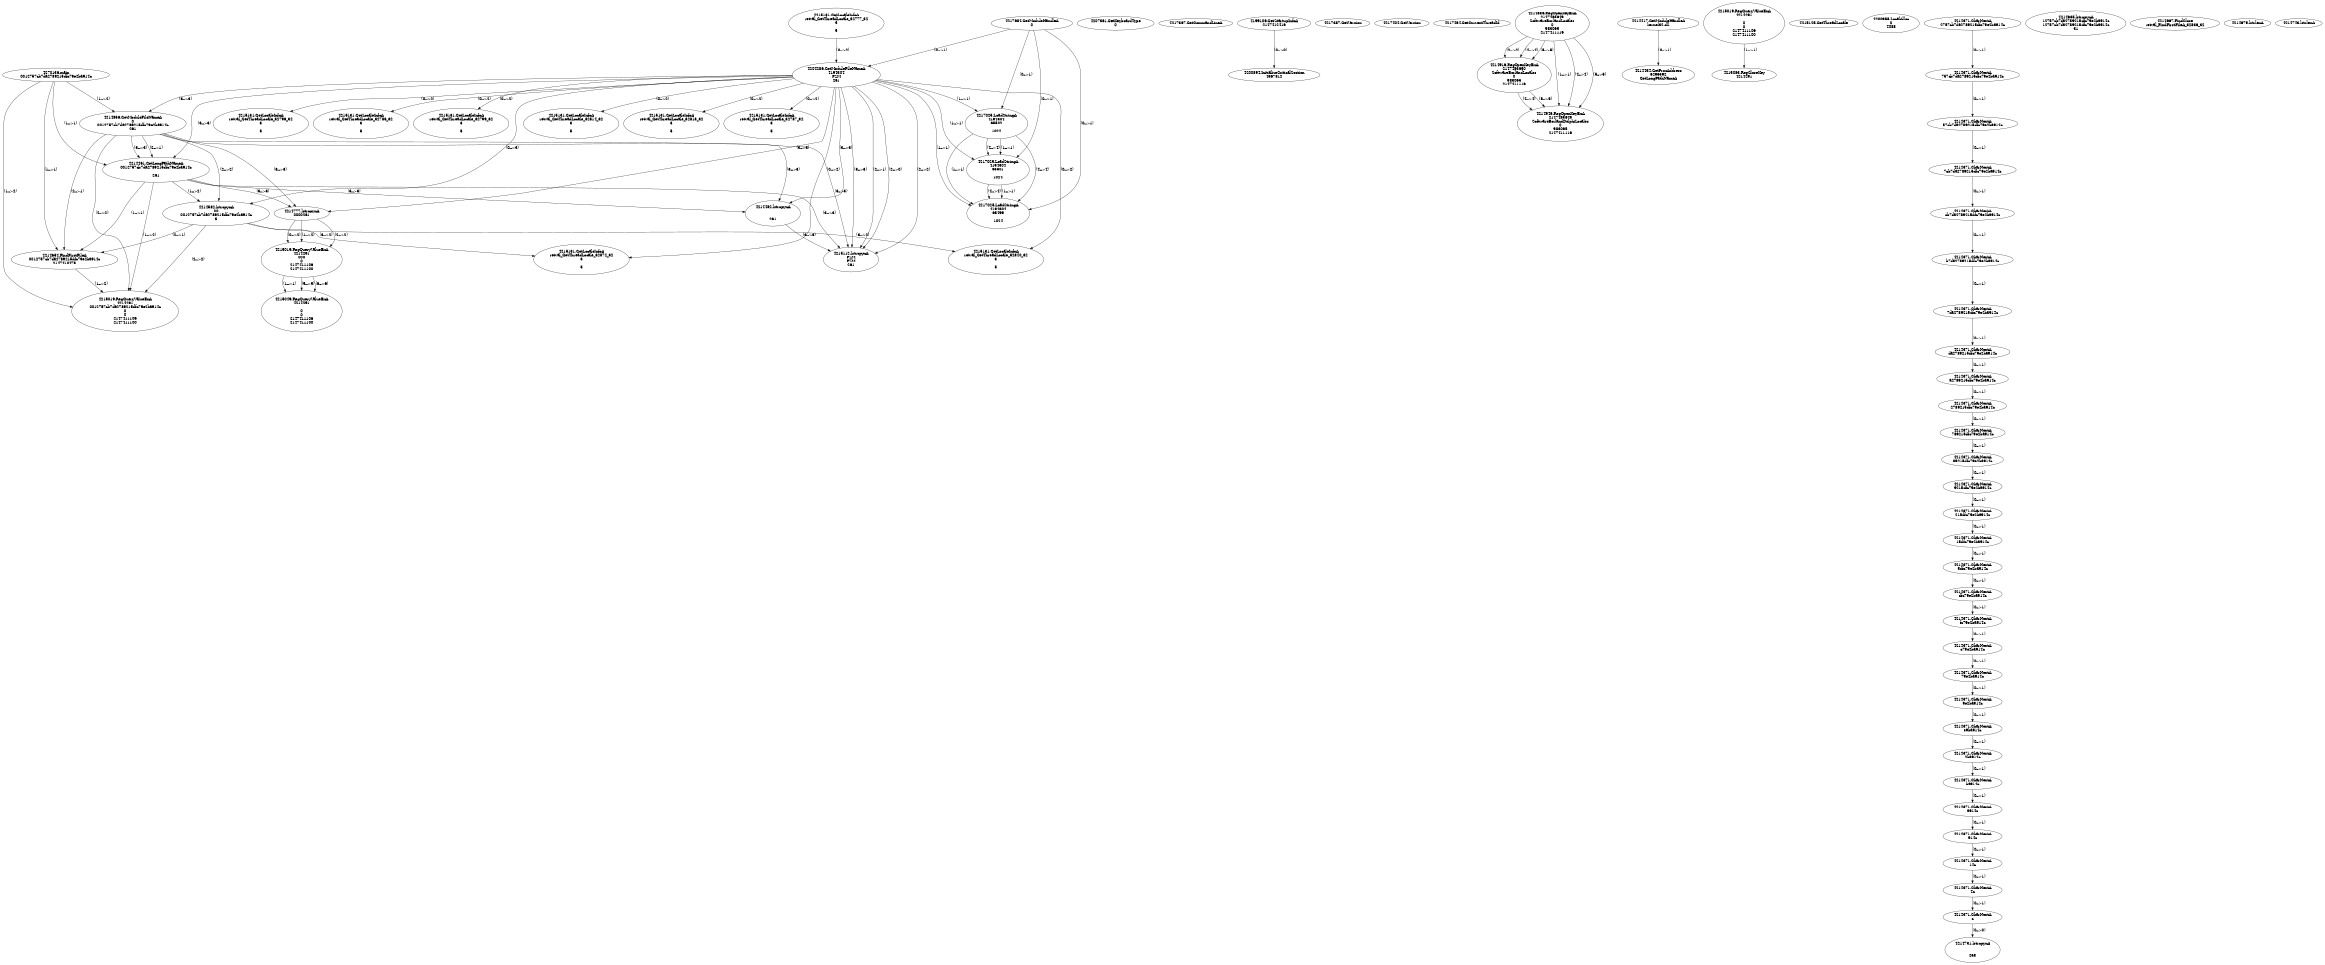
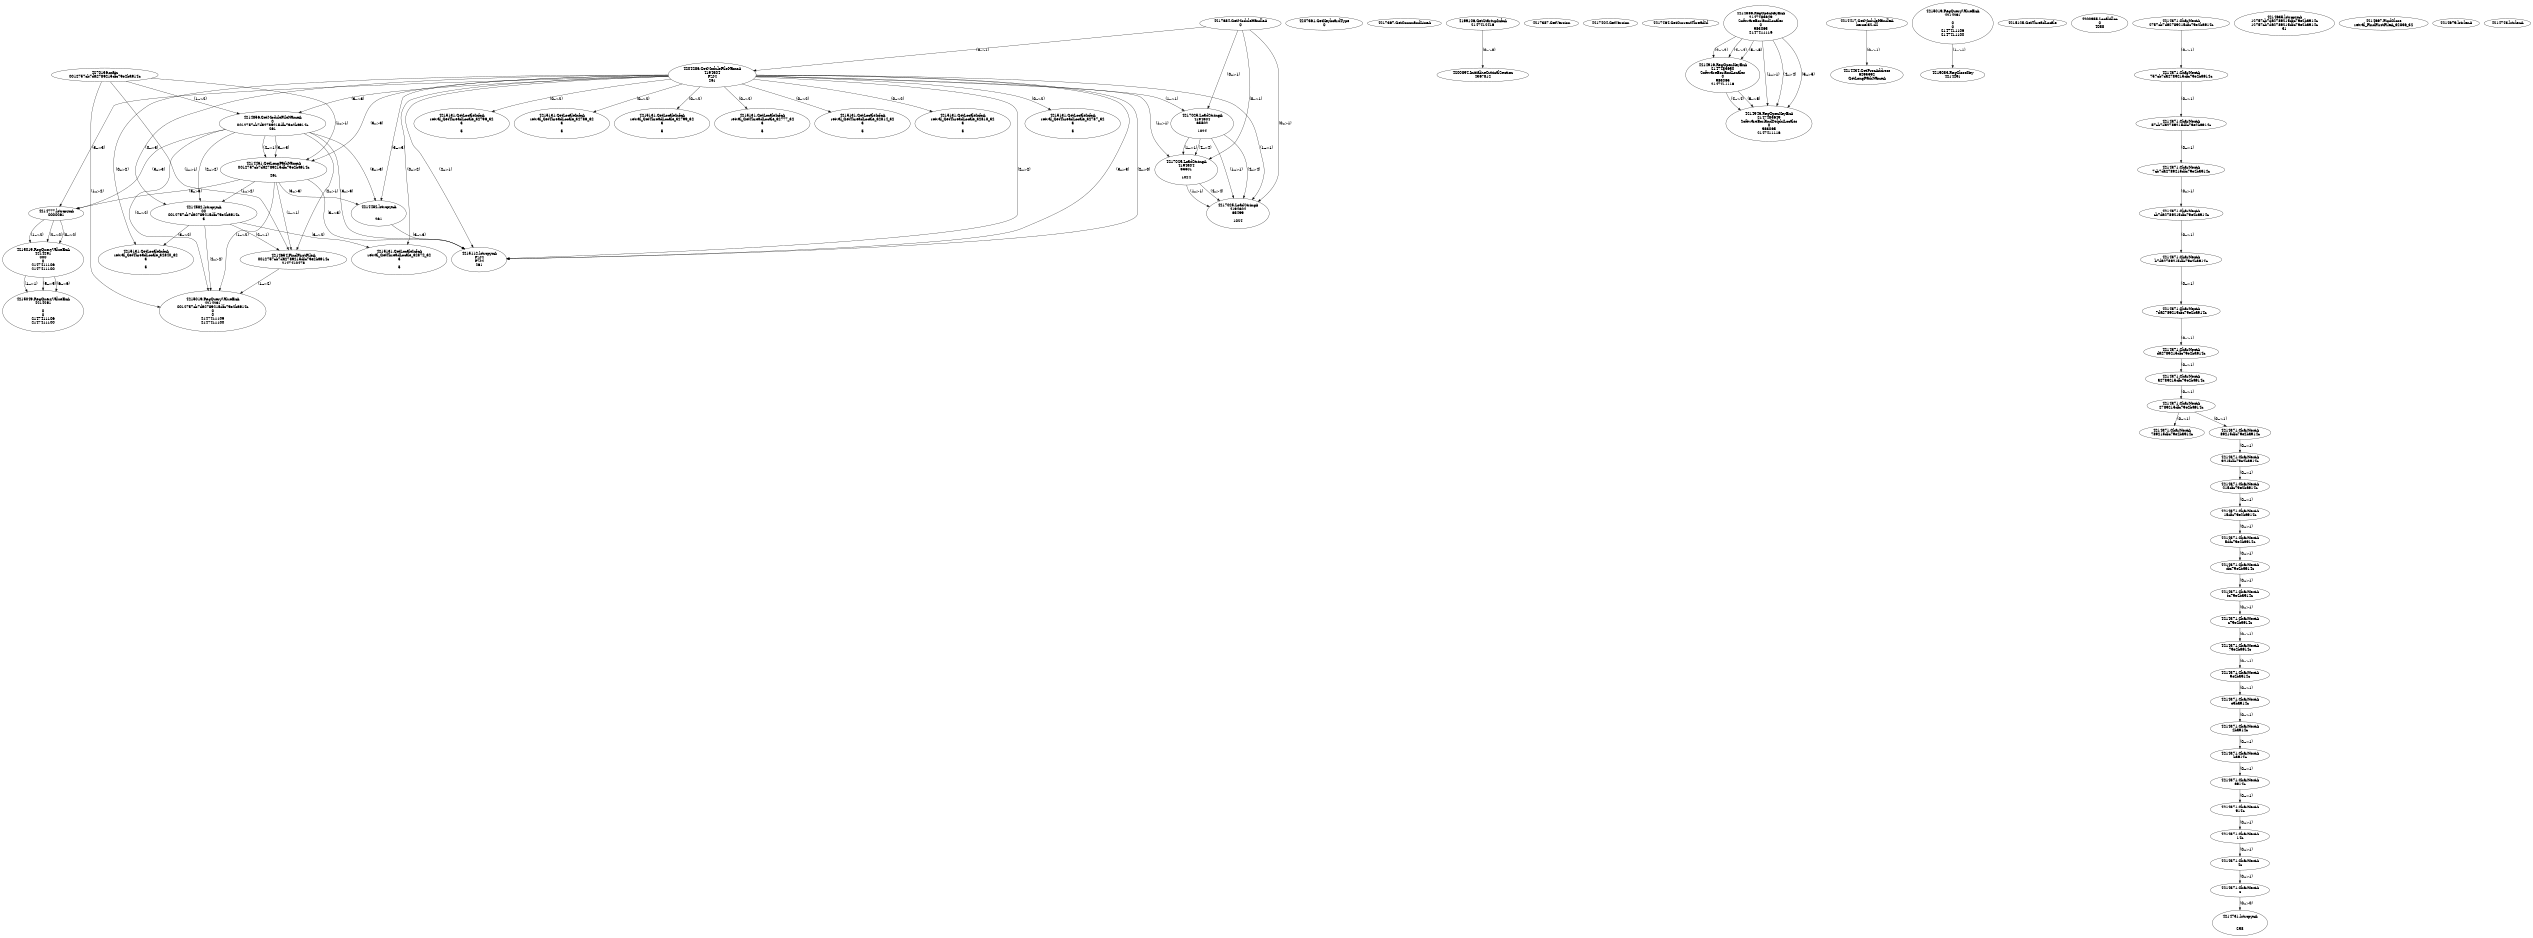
(836, 49) -> (735, 97)
(1973, 445) -> (2209, 419)
